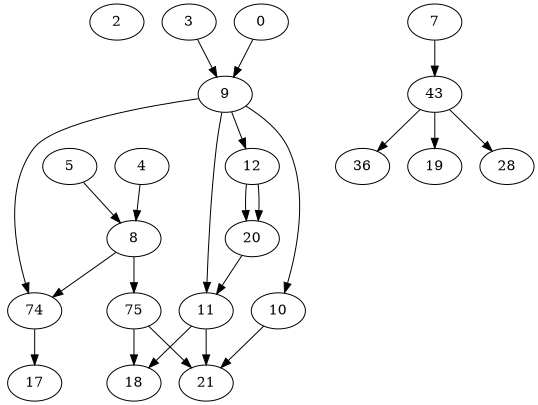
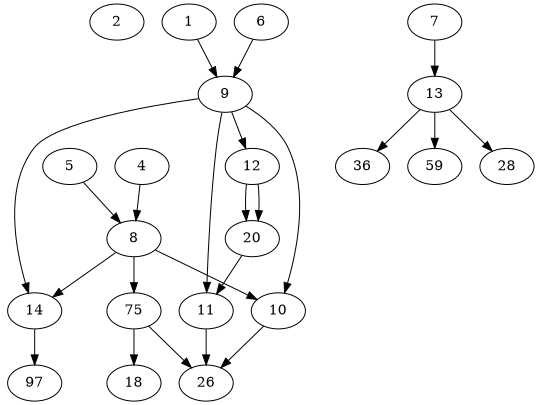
(189, 22) -> (189, 22)
(261, 22) -> (261, 22)
(435, 94) -> (435, 94)
(435, 166) -> (435, 166)
none -> (199, 271)
(35, 311) -> (35, 311)
(175, 342) -> none
(35, 383) -> (35, 383)
(206, 383) -> (206, 383)
